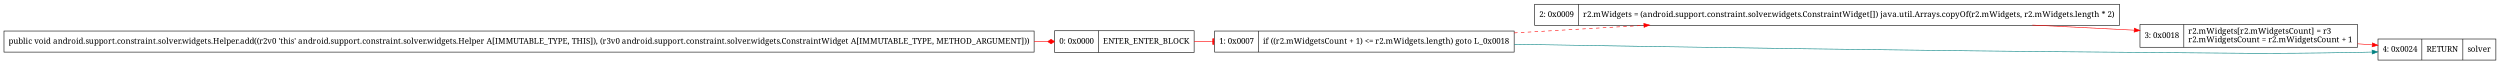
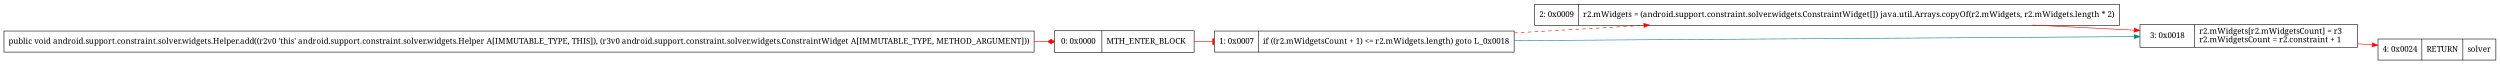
(2271, 40) -> (2270, 40)
(1146, 41) -> (1146, 41)
(1943, 51) -> (1824, 39)
